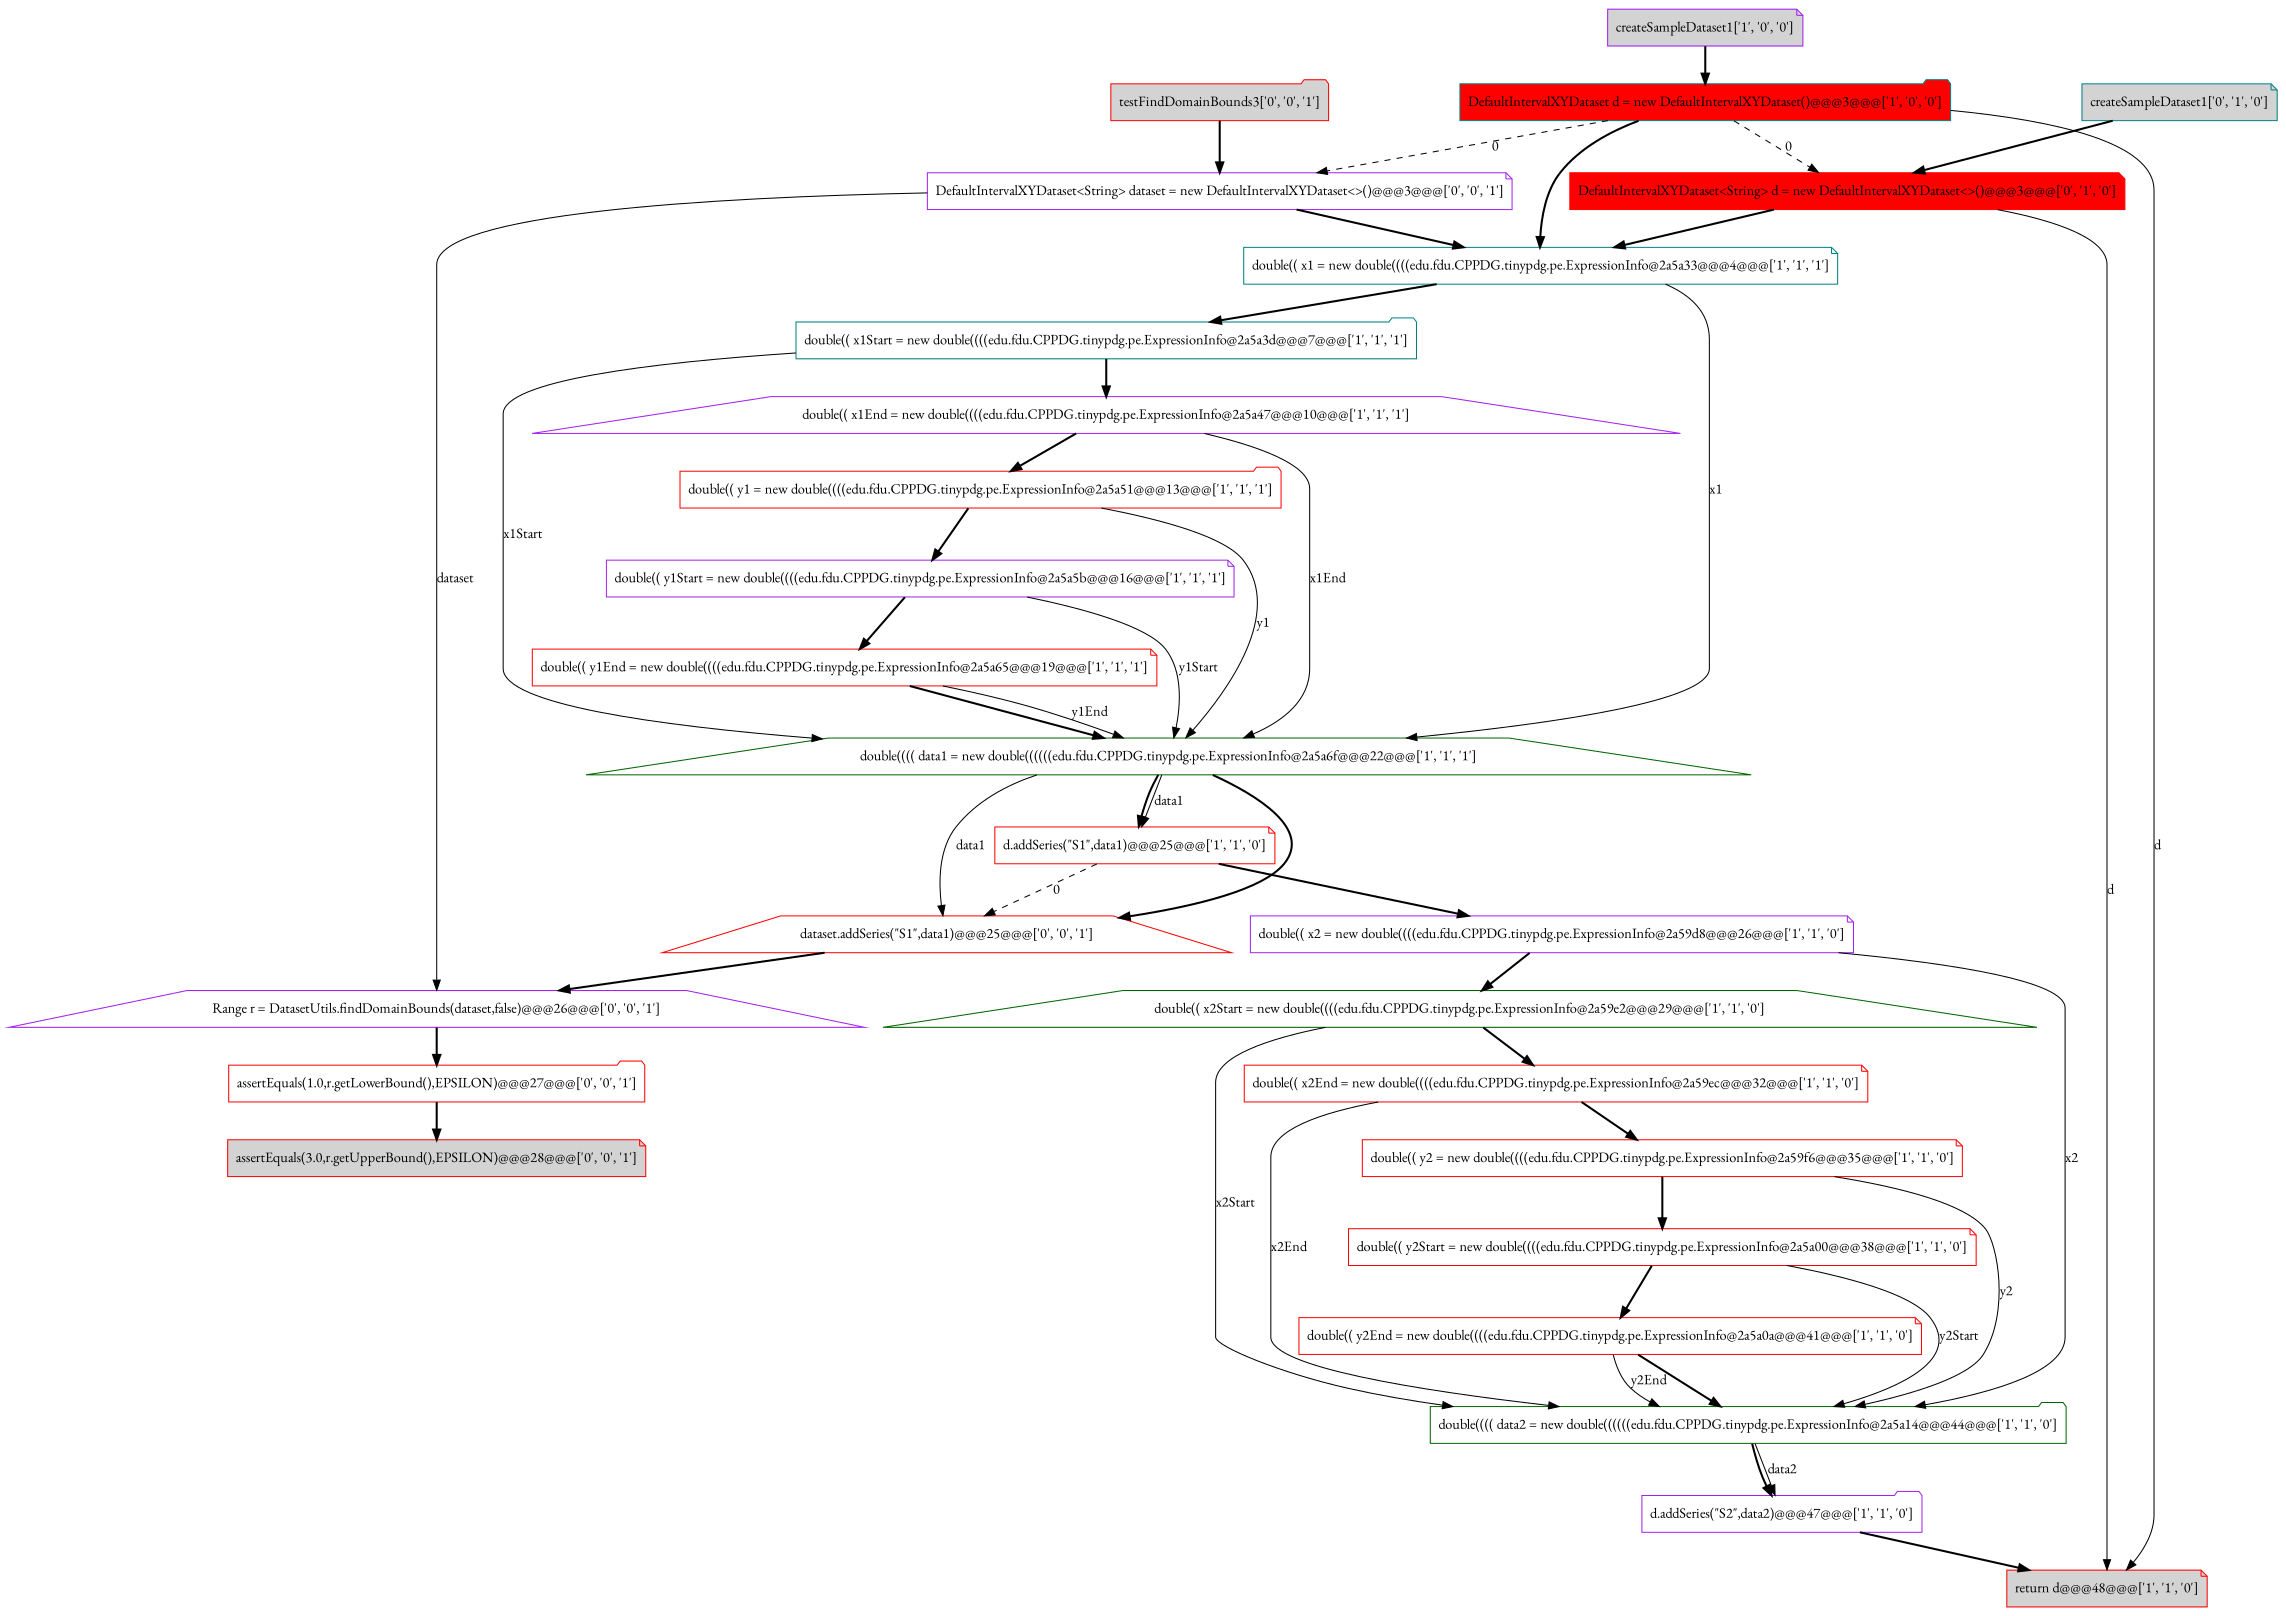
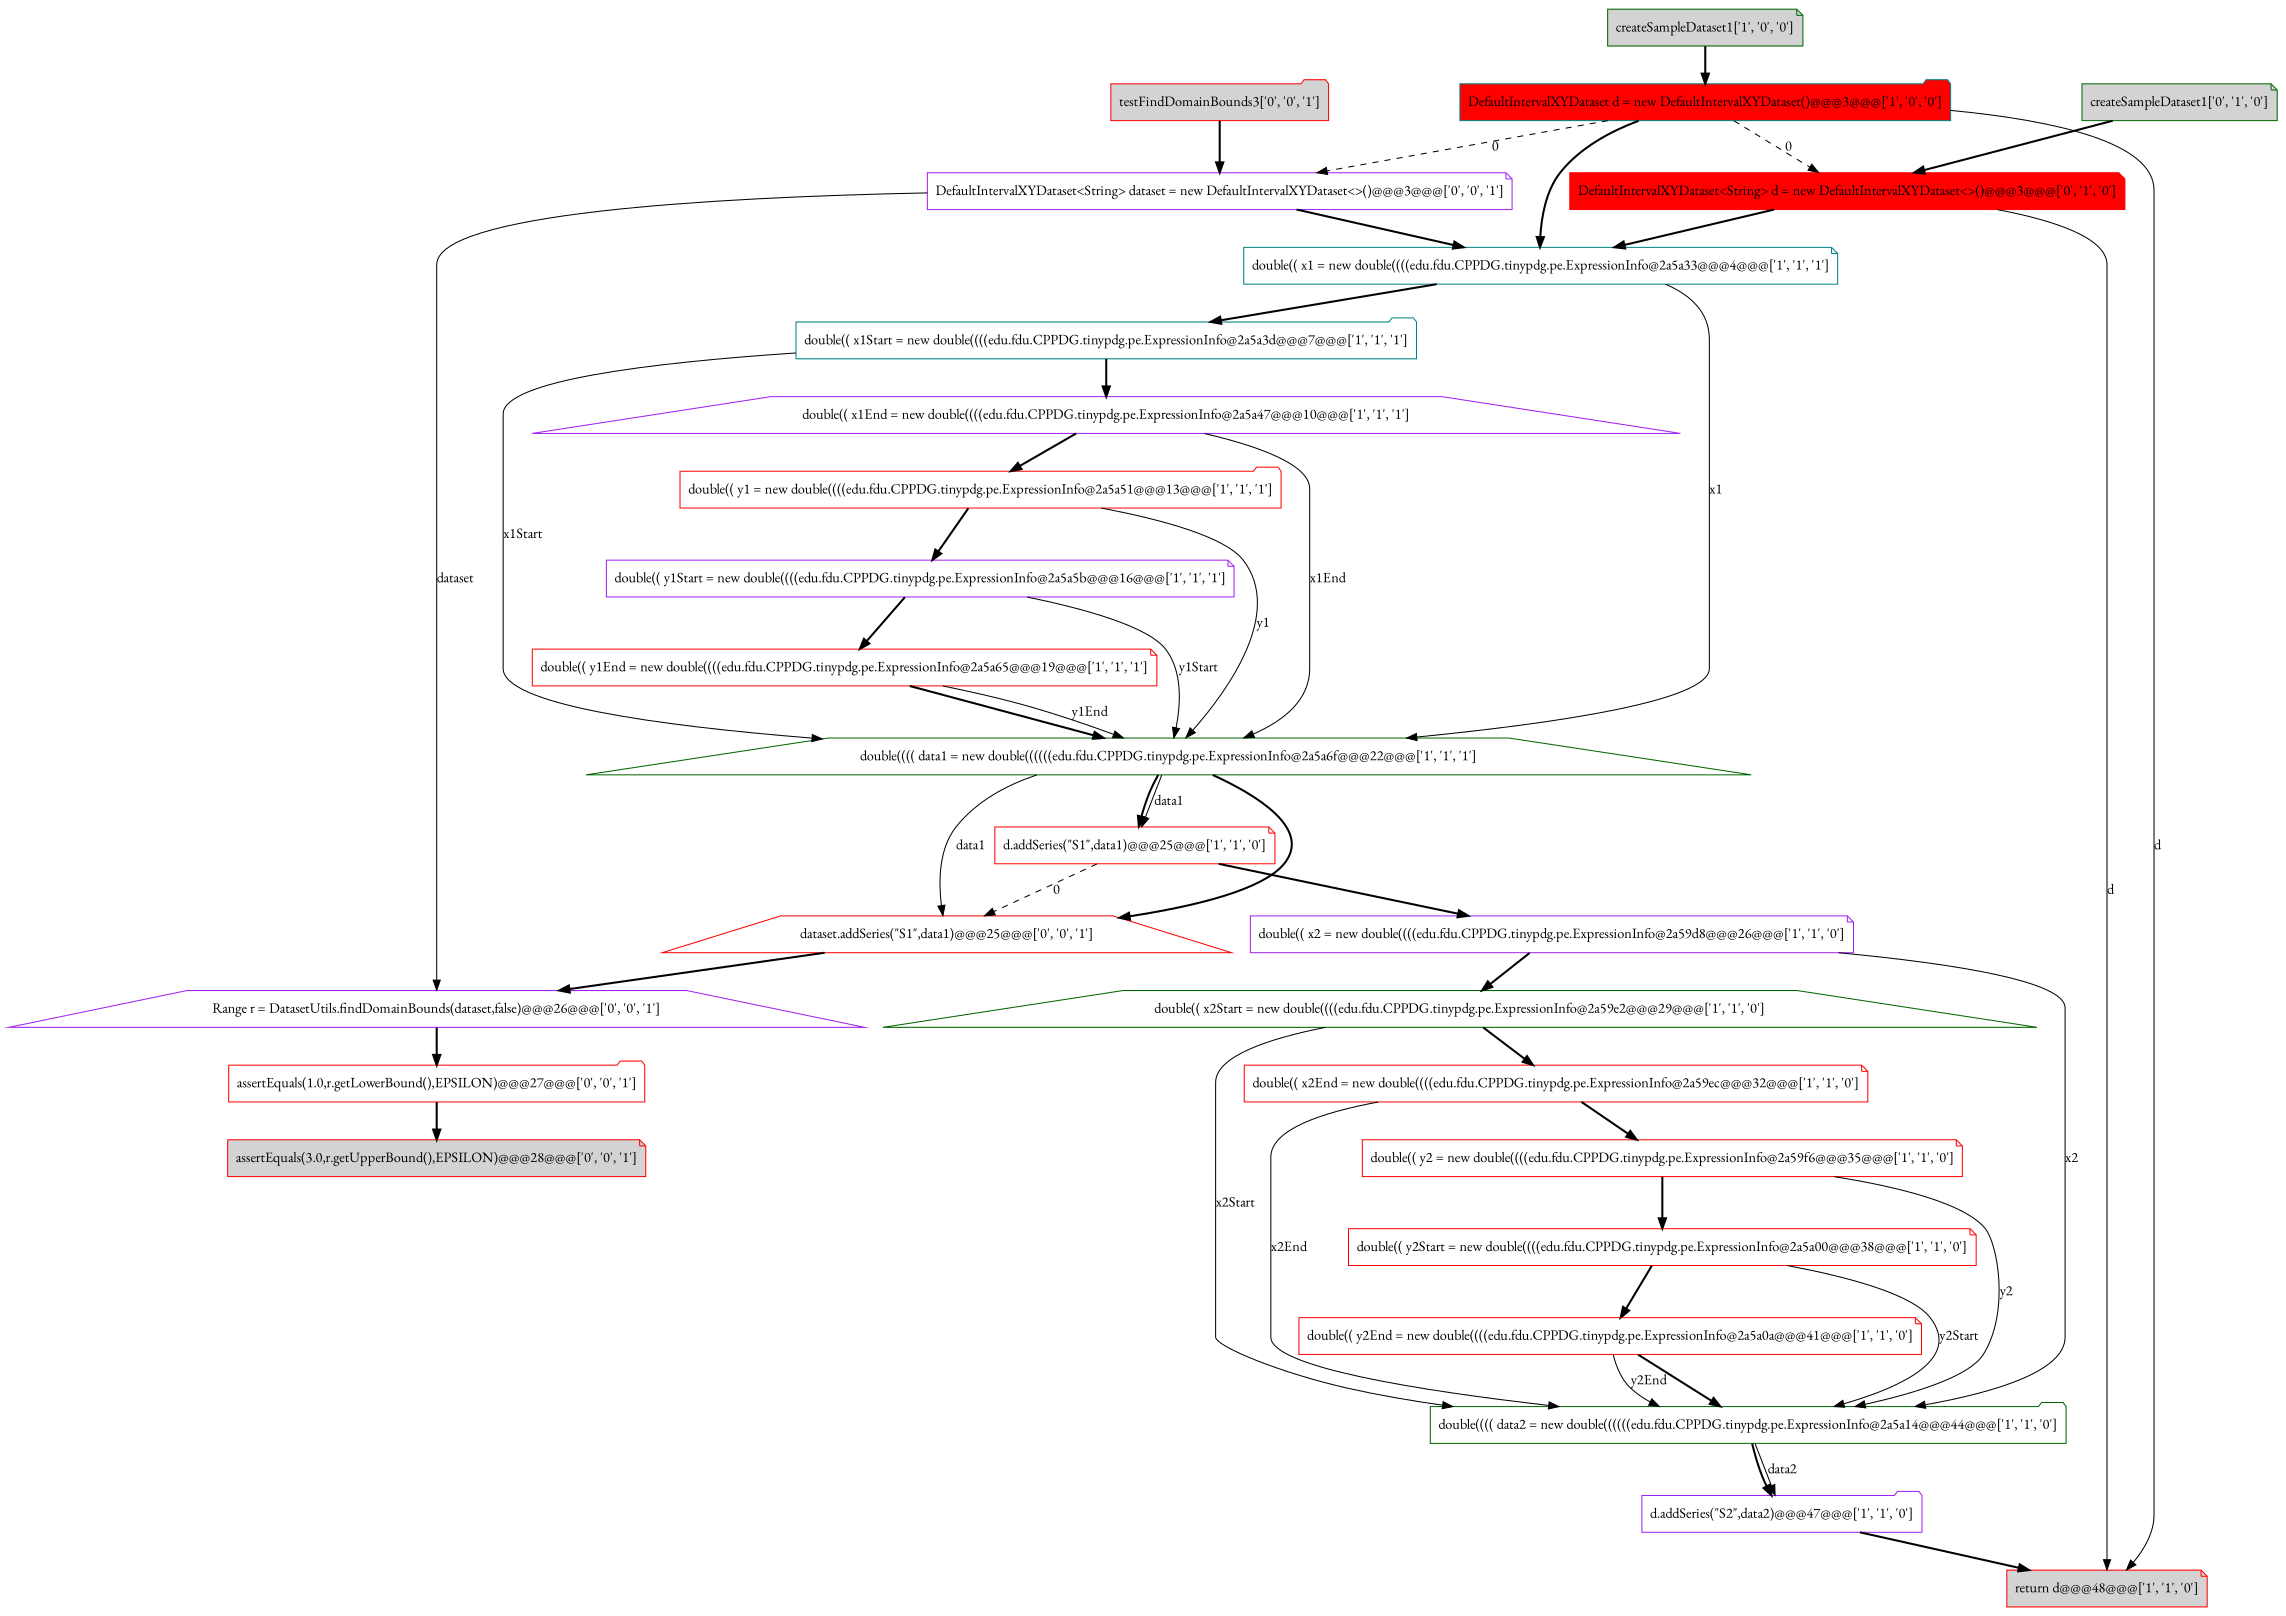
(1705, 28) -> (1705, 28)
(2180, 102) -> (2180, 102)
